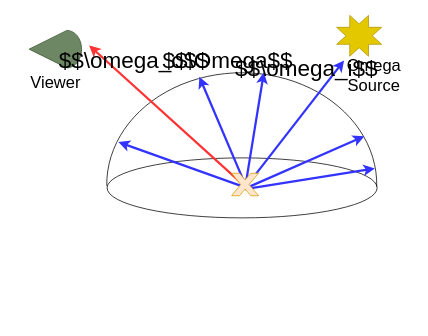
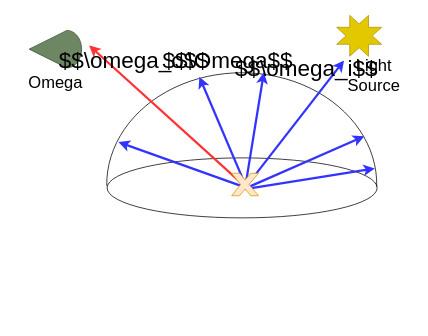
(374, 75) -> (374, 75)
(56, 83) -> (56, 83)
